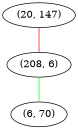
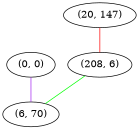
none -> (31, 65)
